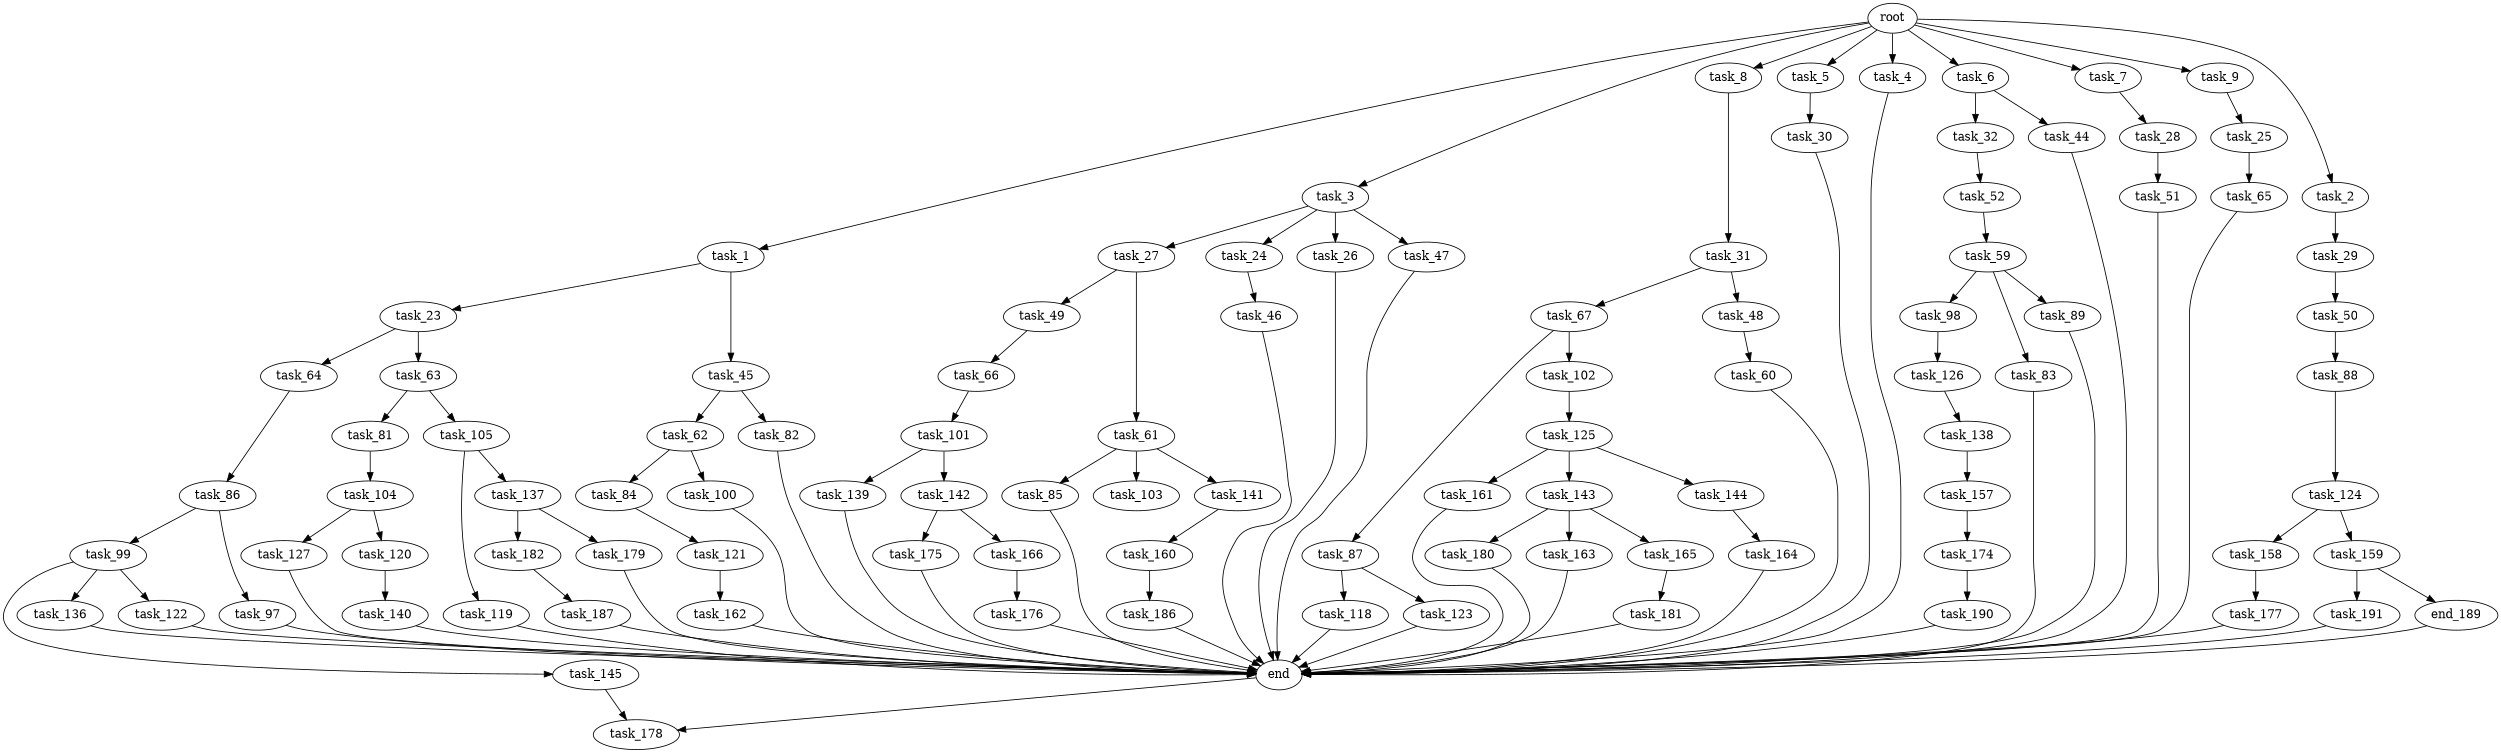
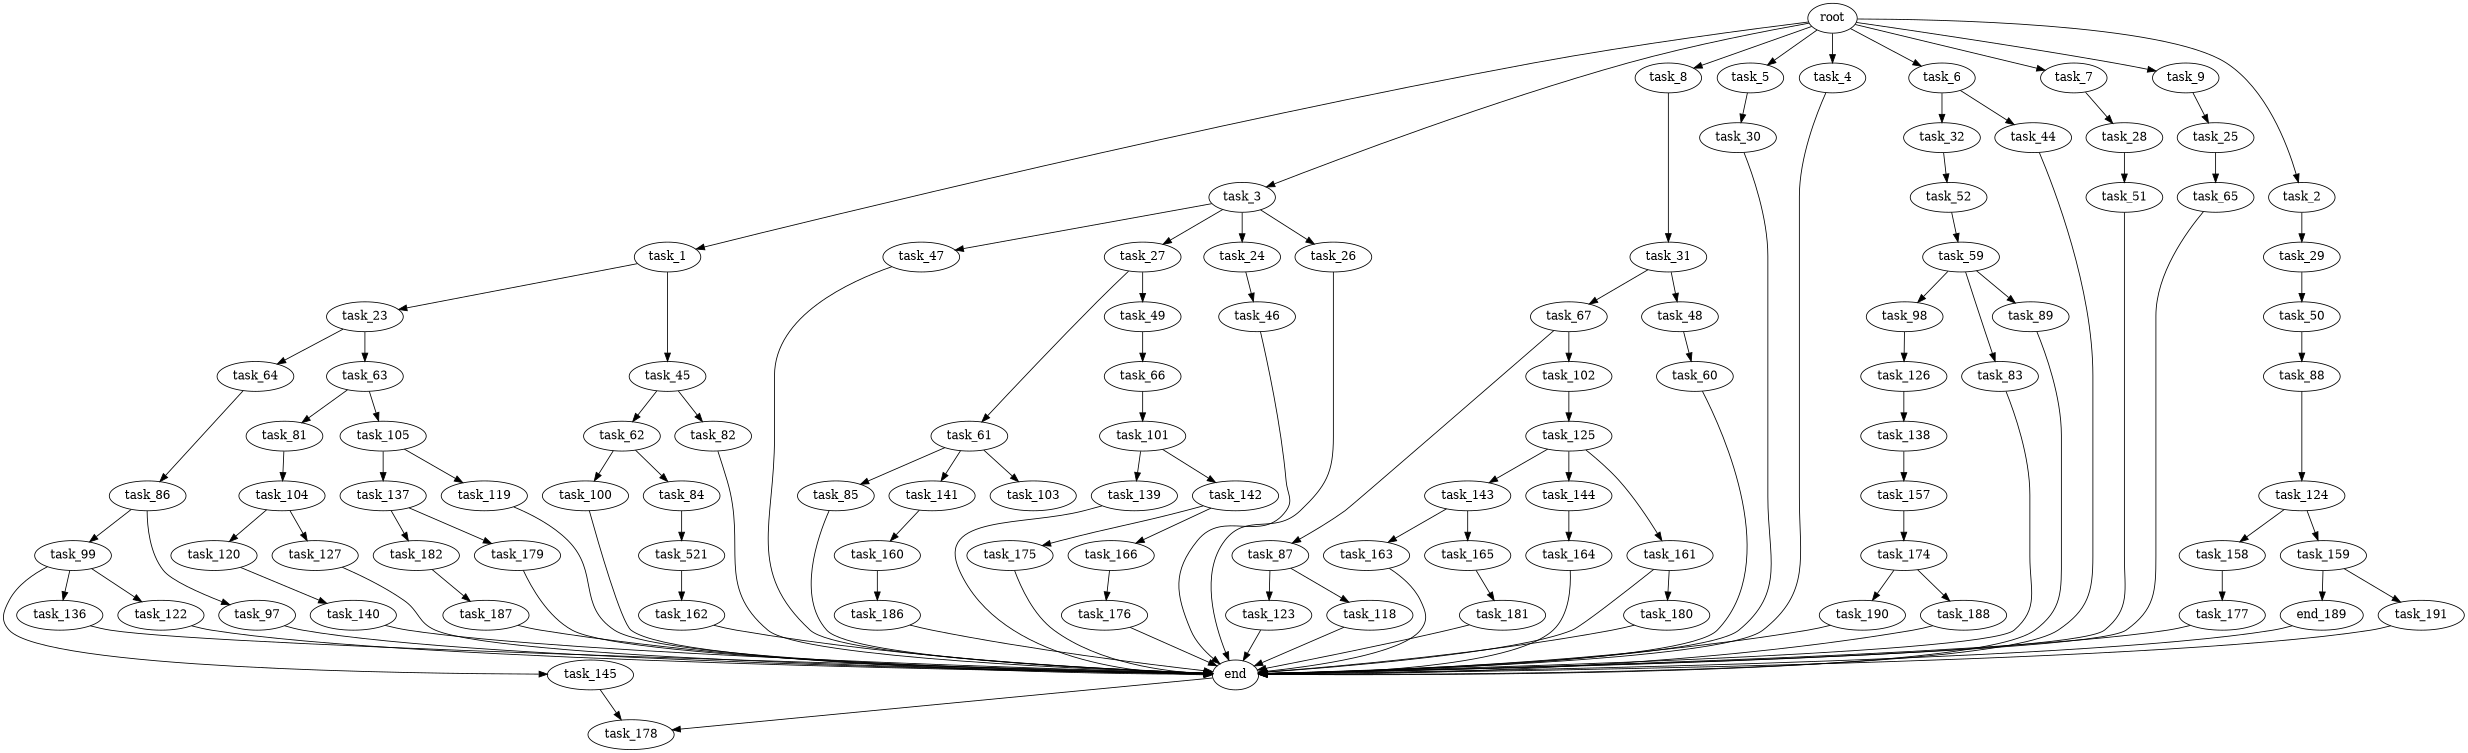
(1522, 524) -> (1669, 581)
(720, 556) -> (682, 556)
none -> (1964, 615)
